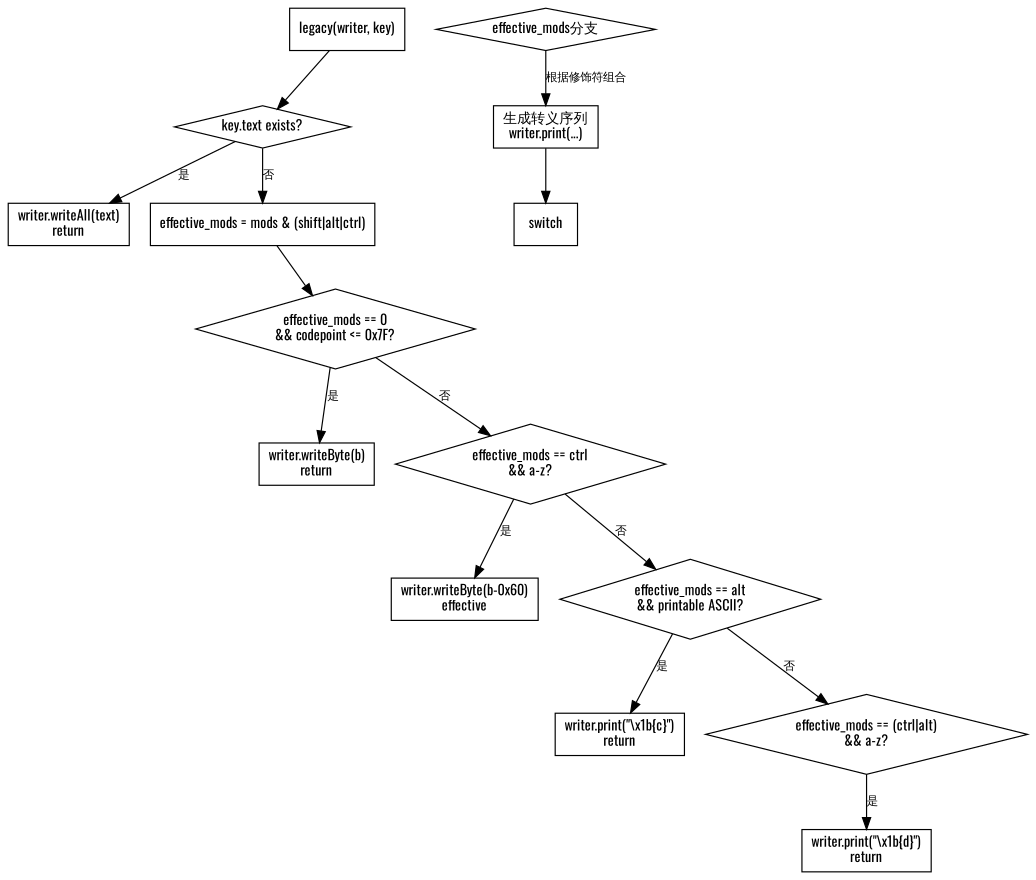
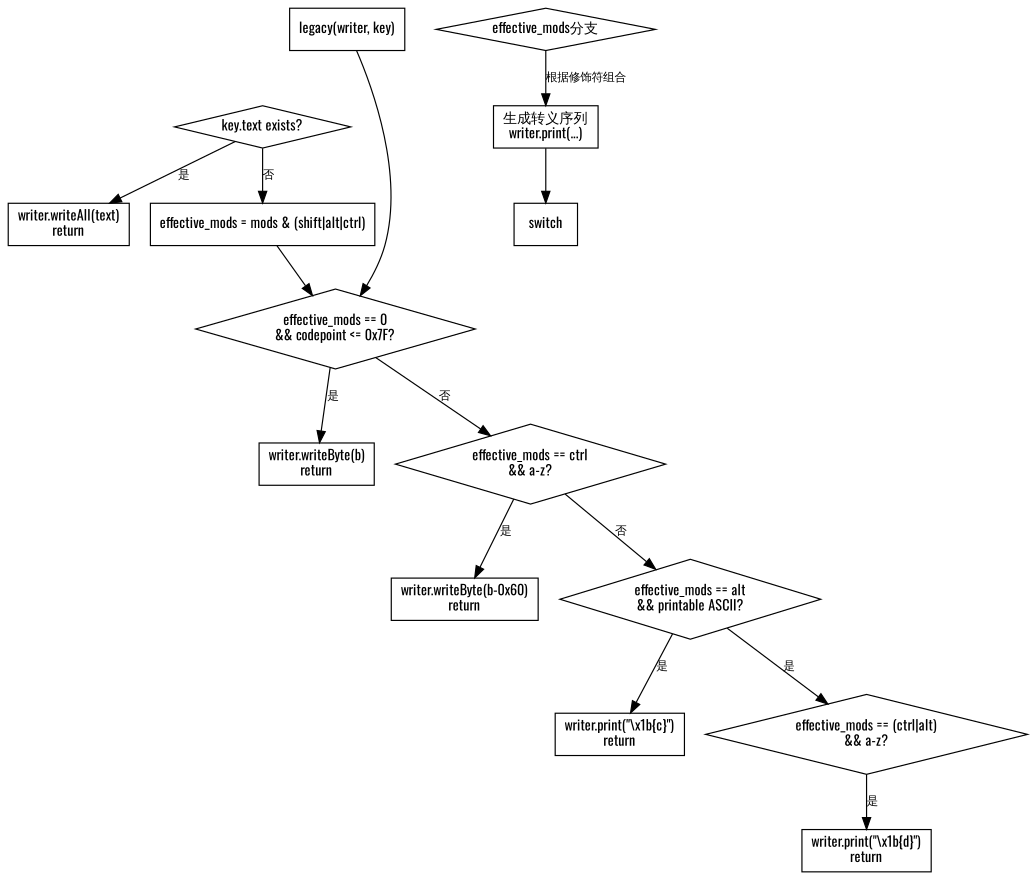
(307, 75) -> (389, 168)
(465, 599) -> (465, 599)
(789, 667) -> (789, 667)
